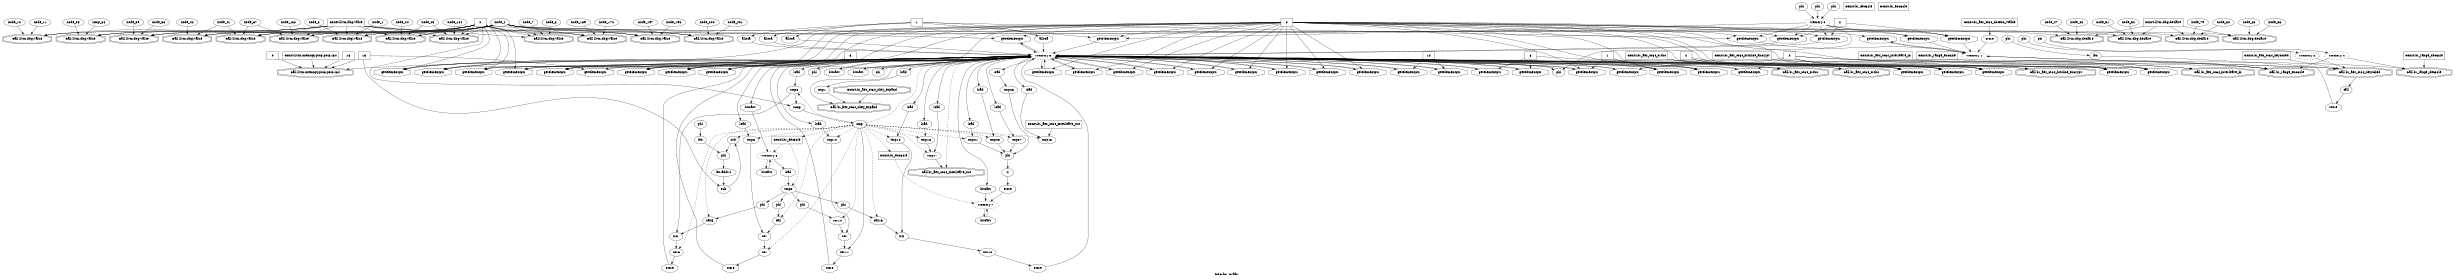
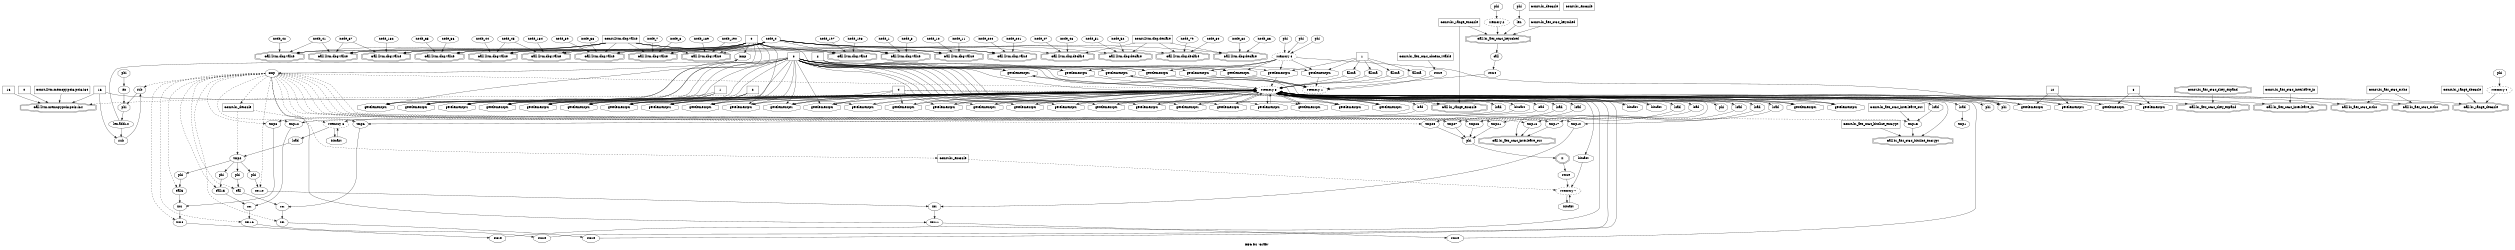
(99, 22) -> (448, 39)
(607, 22) -> (730, 39)
(851, 56) -> none
(690, 61) -> (674, 96)
(1863, 61) -> (1771, 100)
(2030, 61) -> (1171, 93)
(2160, 62) -> (1477, 30)
(2317, 63) -> none
(952, 78) -> (1707, 105)
(835, 97) -> none
(795, 98) -> (399, 62)
none -> (1012, 122)
none -> (1913, 131)
none -> (160, 135)
(929, 147) -> (1526, 131)
(1008, 172) -> (1562, 158)
